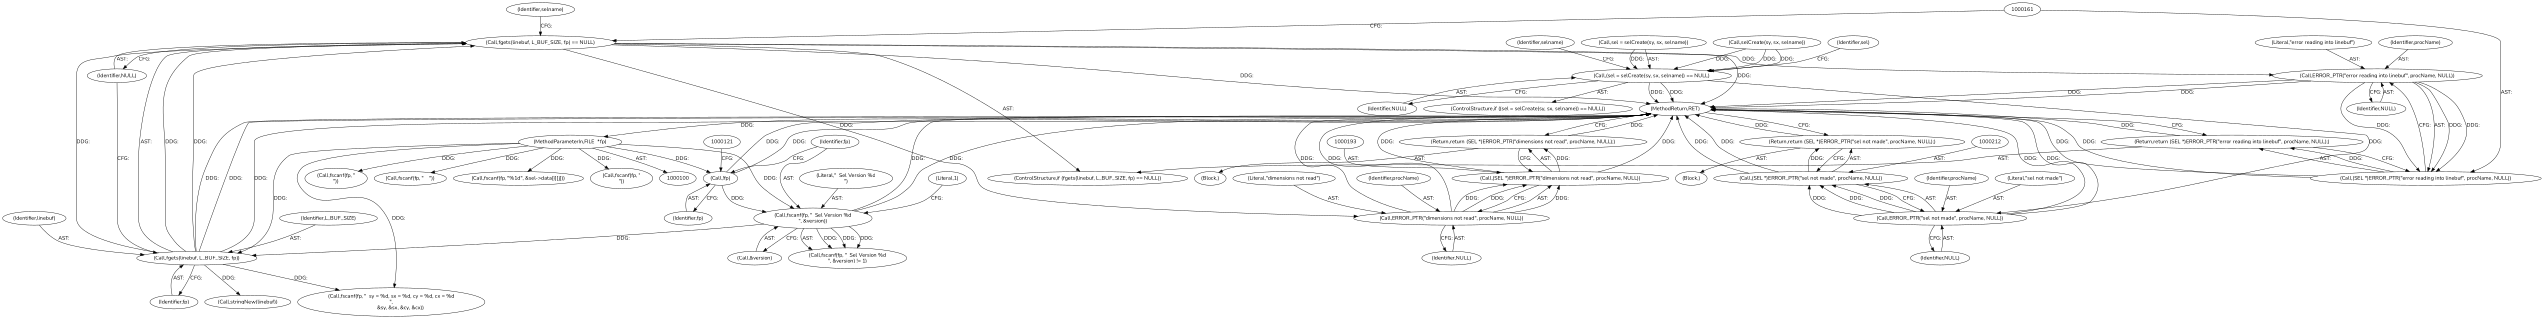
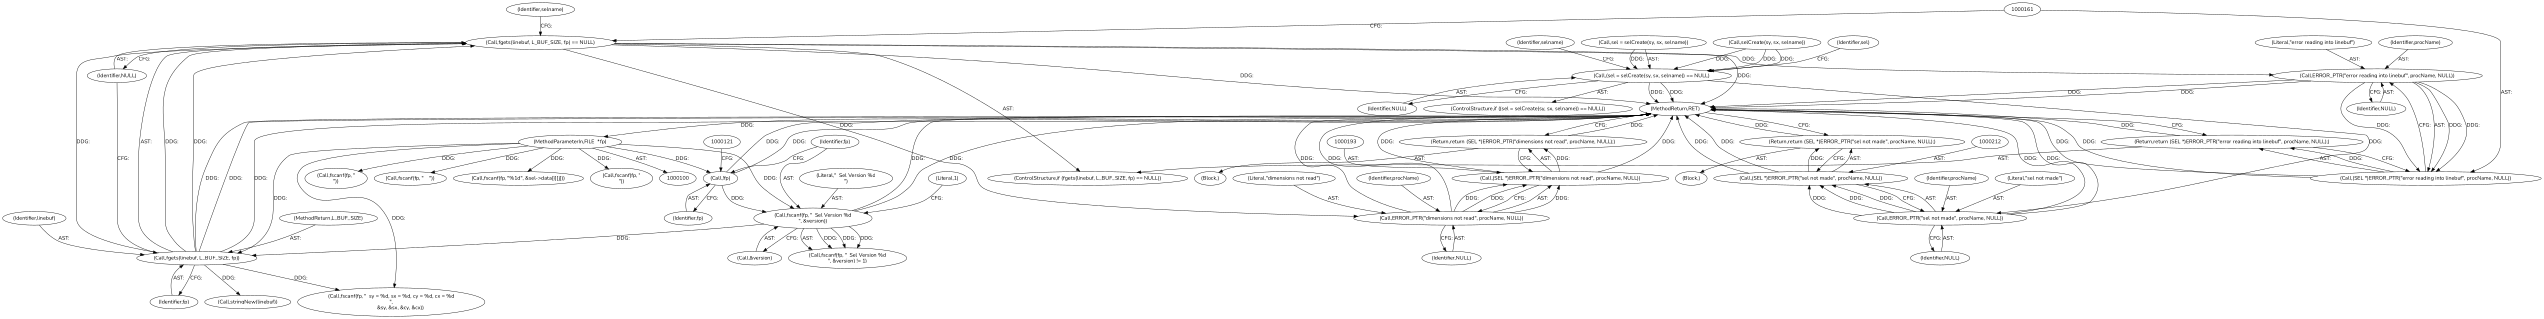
(328, 218) -> (328, 218)
